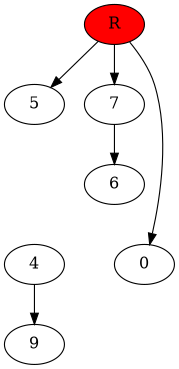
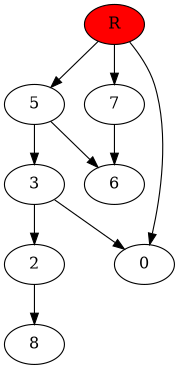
none -> (70, 140)
none -> (34, 184)
(34, 264) -> (34, 264)
(34, 344) -> (34, 344)
